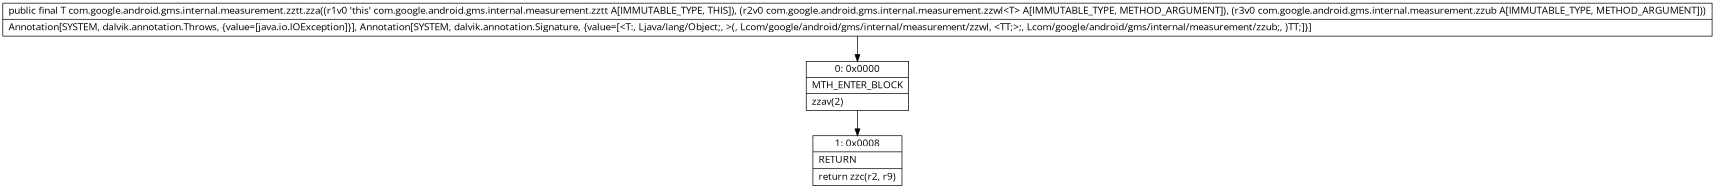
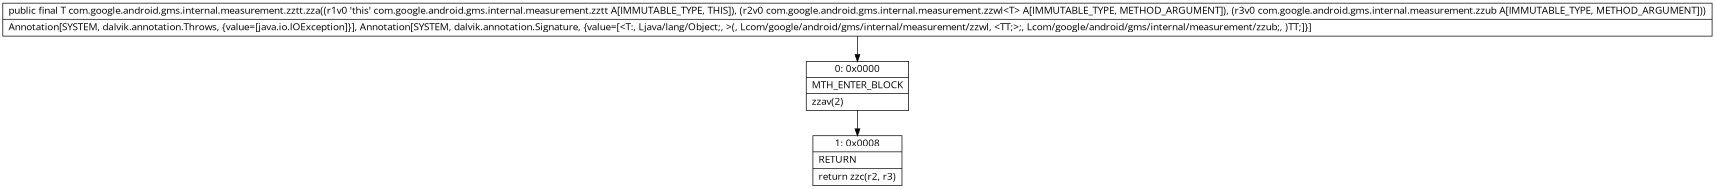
(857, 177) -> (857, 177)
